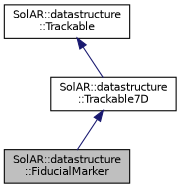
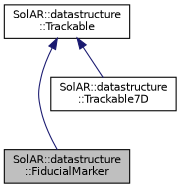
(87, 135) -> (39, 100)
